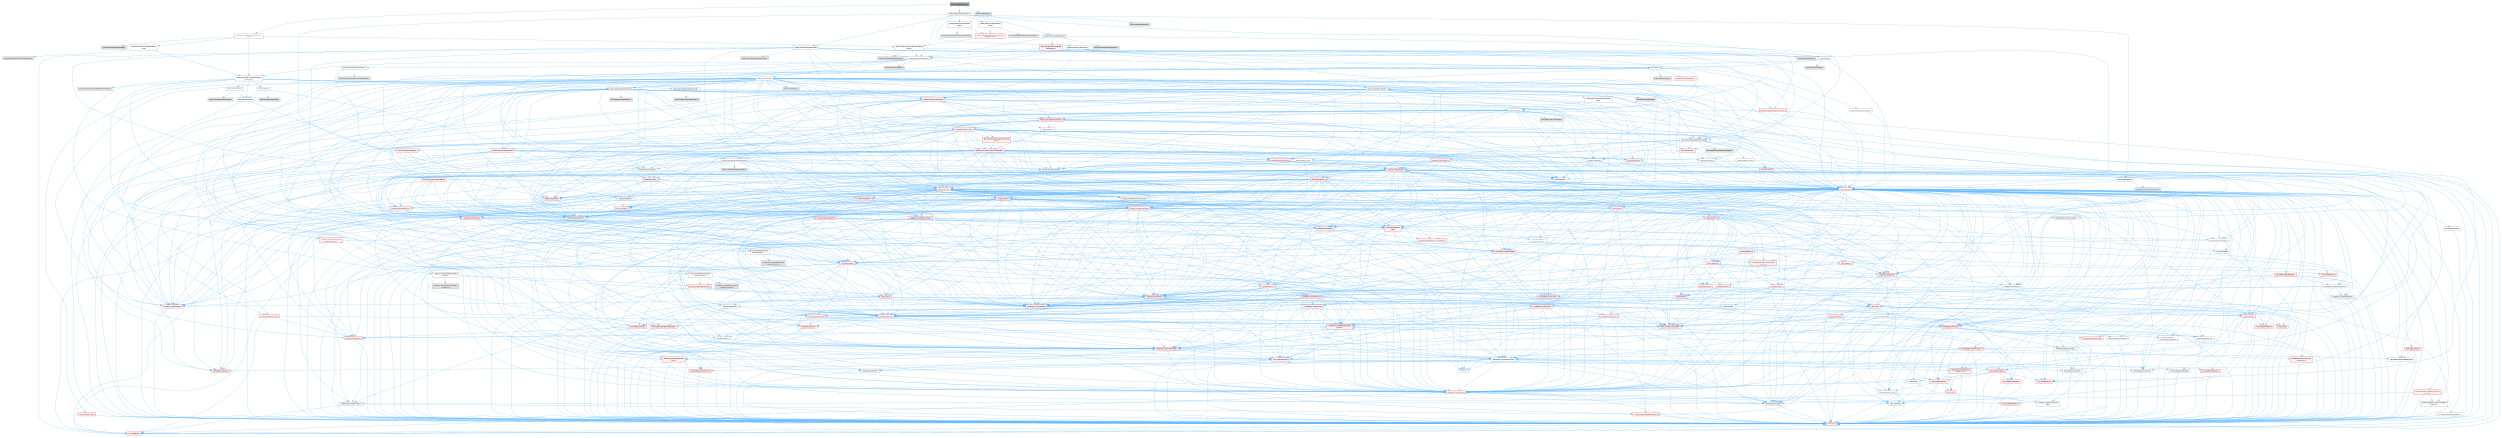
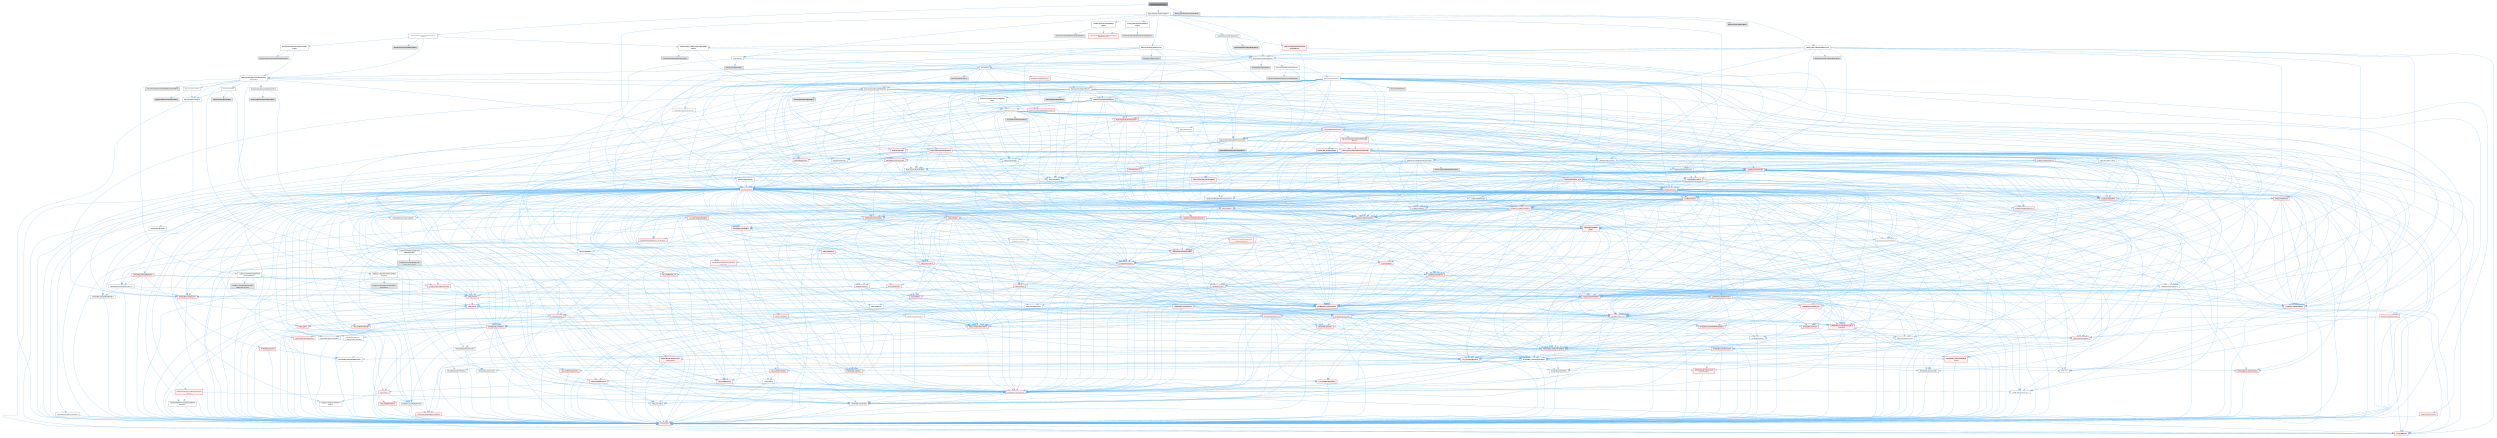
(983, 14) -> (1187, 14)
(2147, 189) -> none
